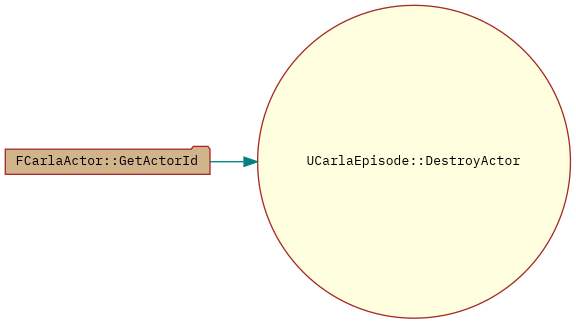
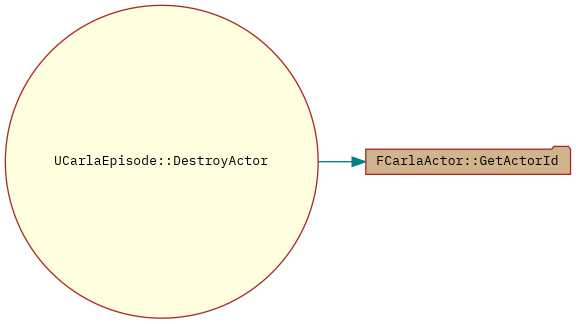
(227, 162) -> (335, 162)
